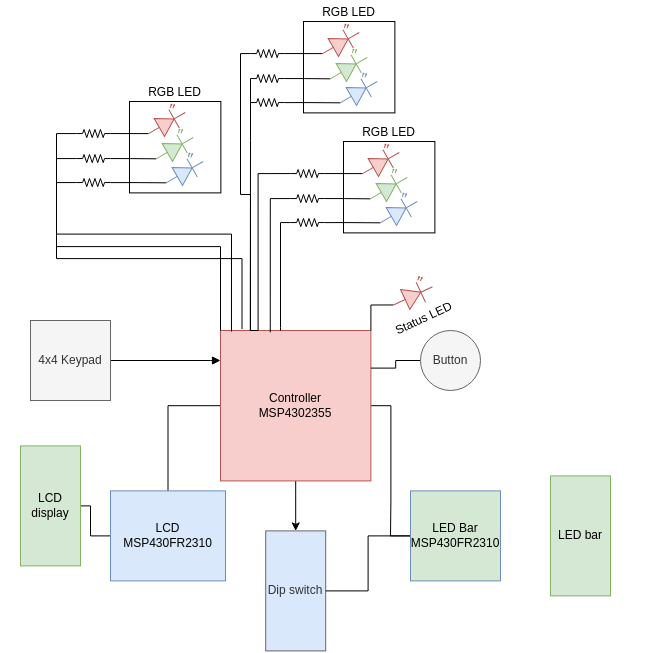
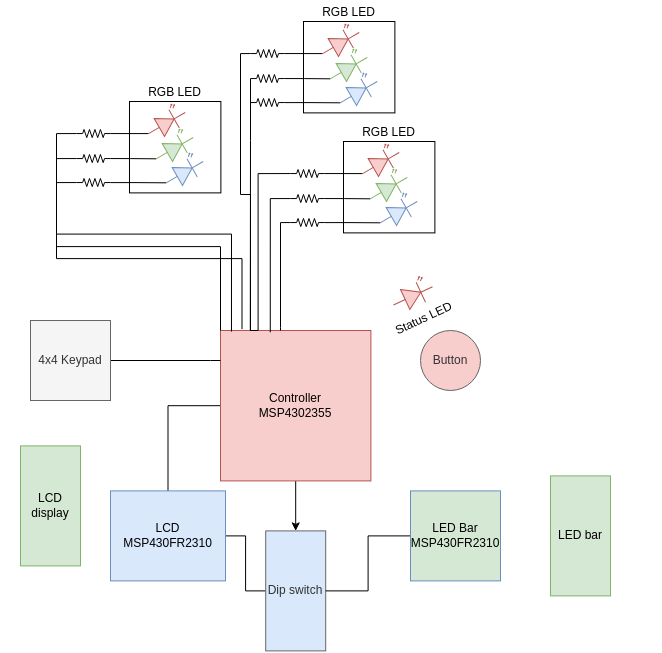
(371, 306) -> none
(211, 361) -> (214, 361)
(451, 361) -> (451, 361)
(396, 364) -> none
(391, 459) -> none
(91, 526) -> (246, 563)
